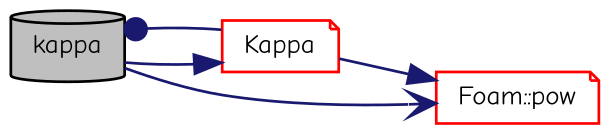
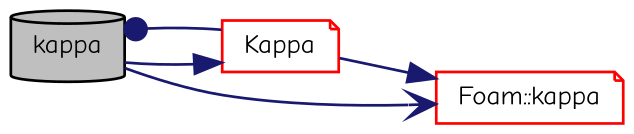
(518, 98) -> (530, 98)
